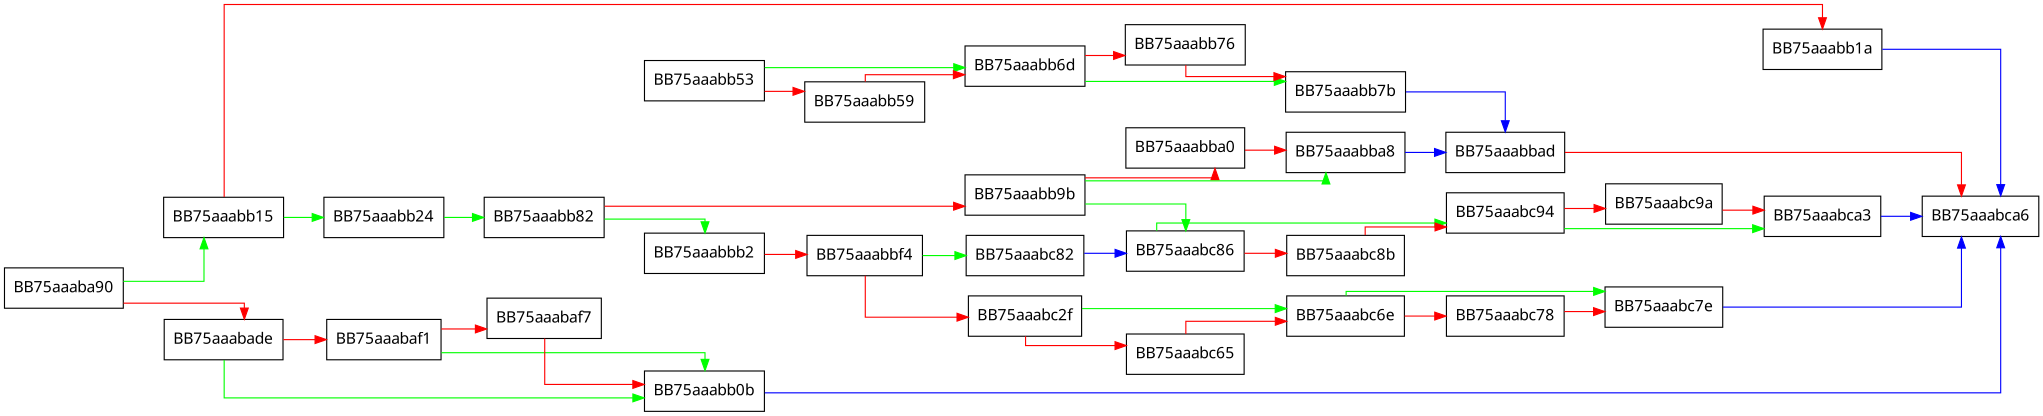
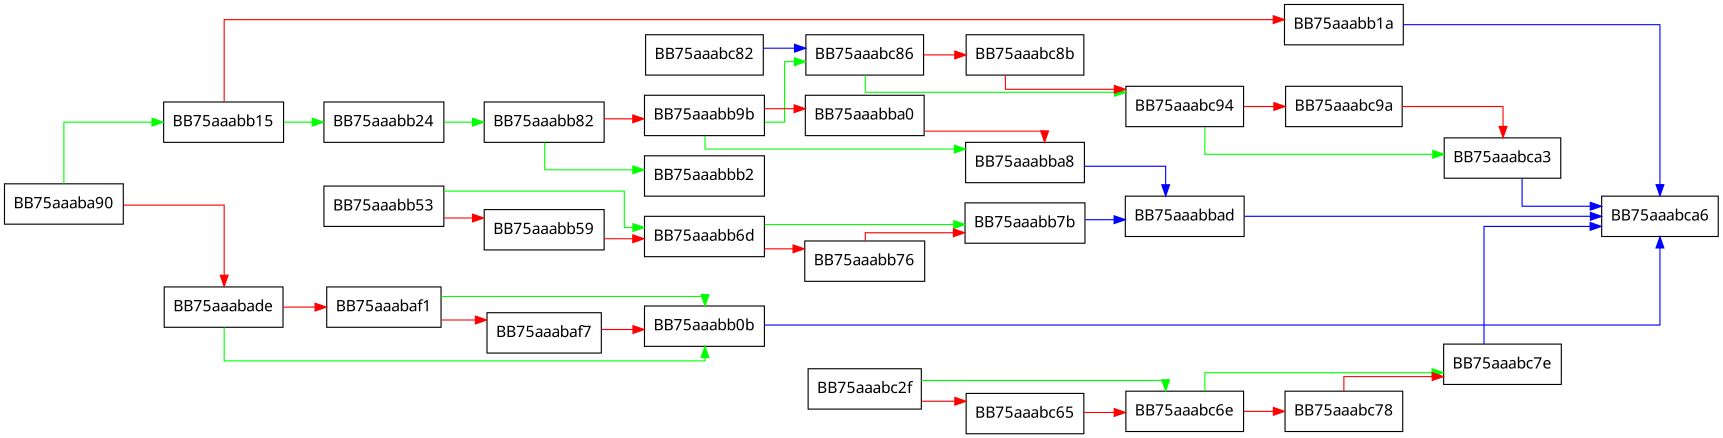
(1779, 152) -> (1417, 216)
(865, 256) -> none
